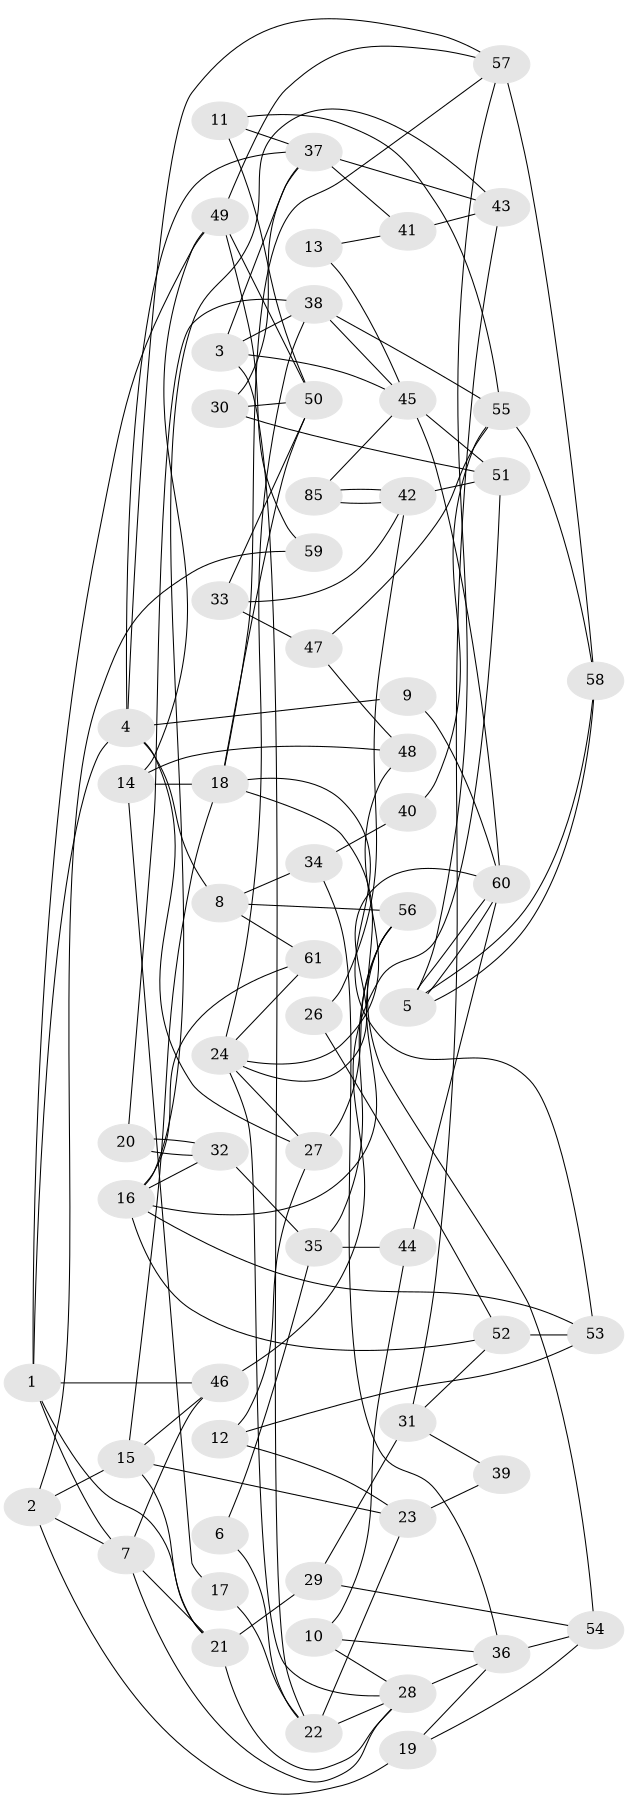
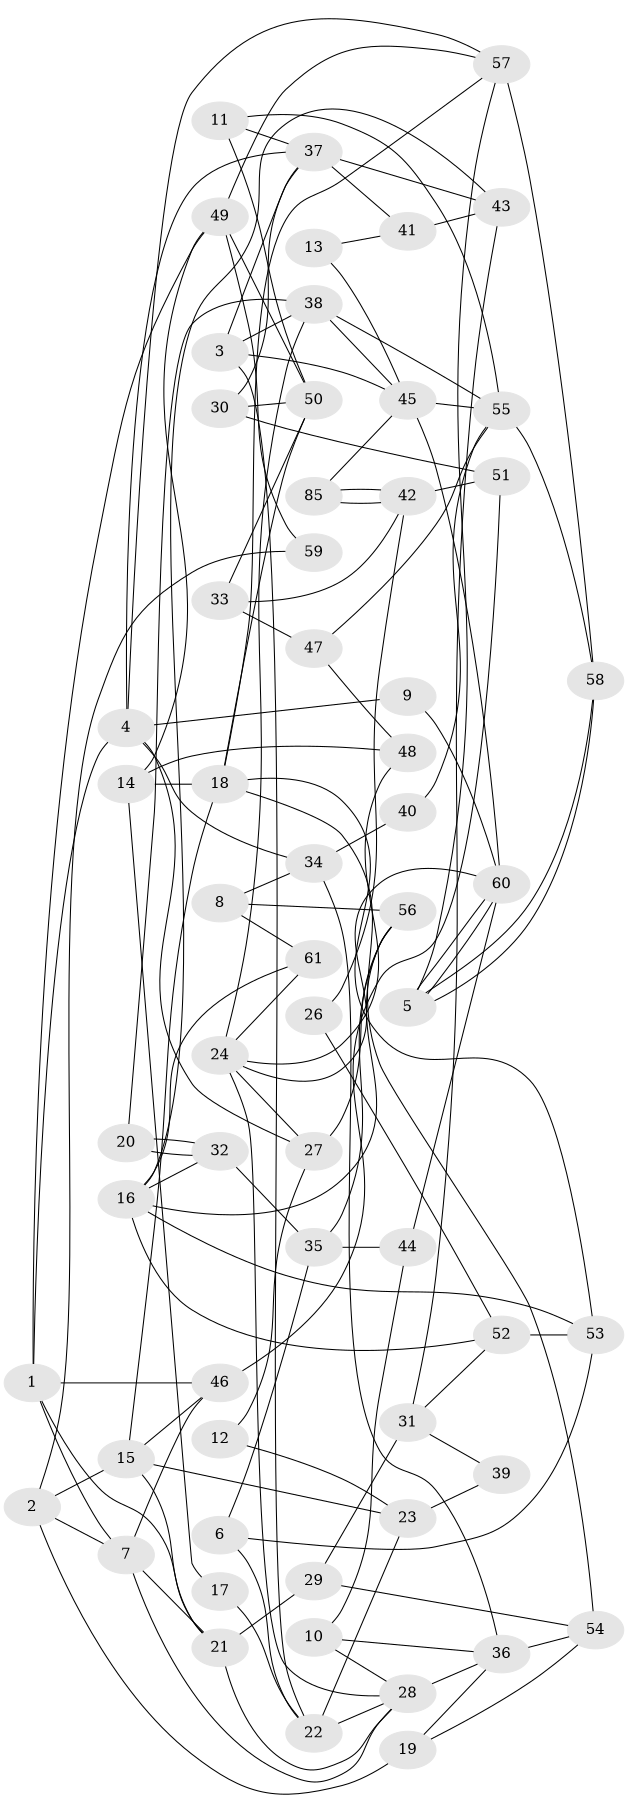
(452, 436) -> (451, 405)
(176, 814) -> (200, 818)
(409, 1388) -> (476, 1538)
